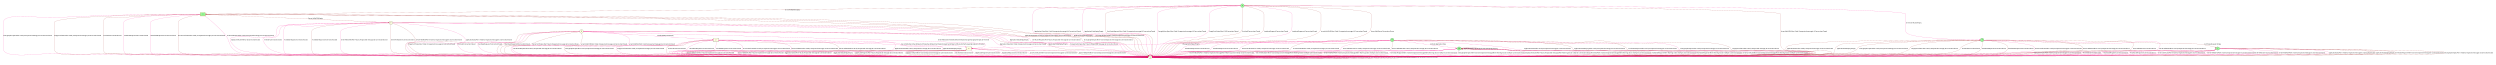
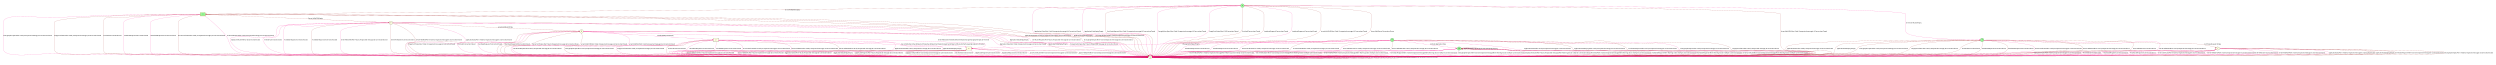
none -> (486, 27)
(2218, 49) -> (2218, 49)
